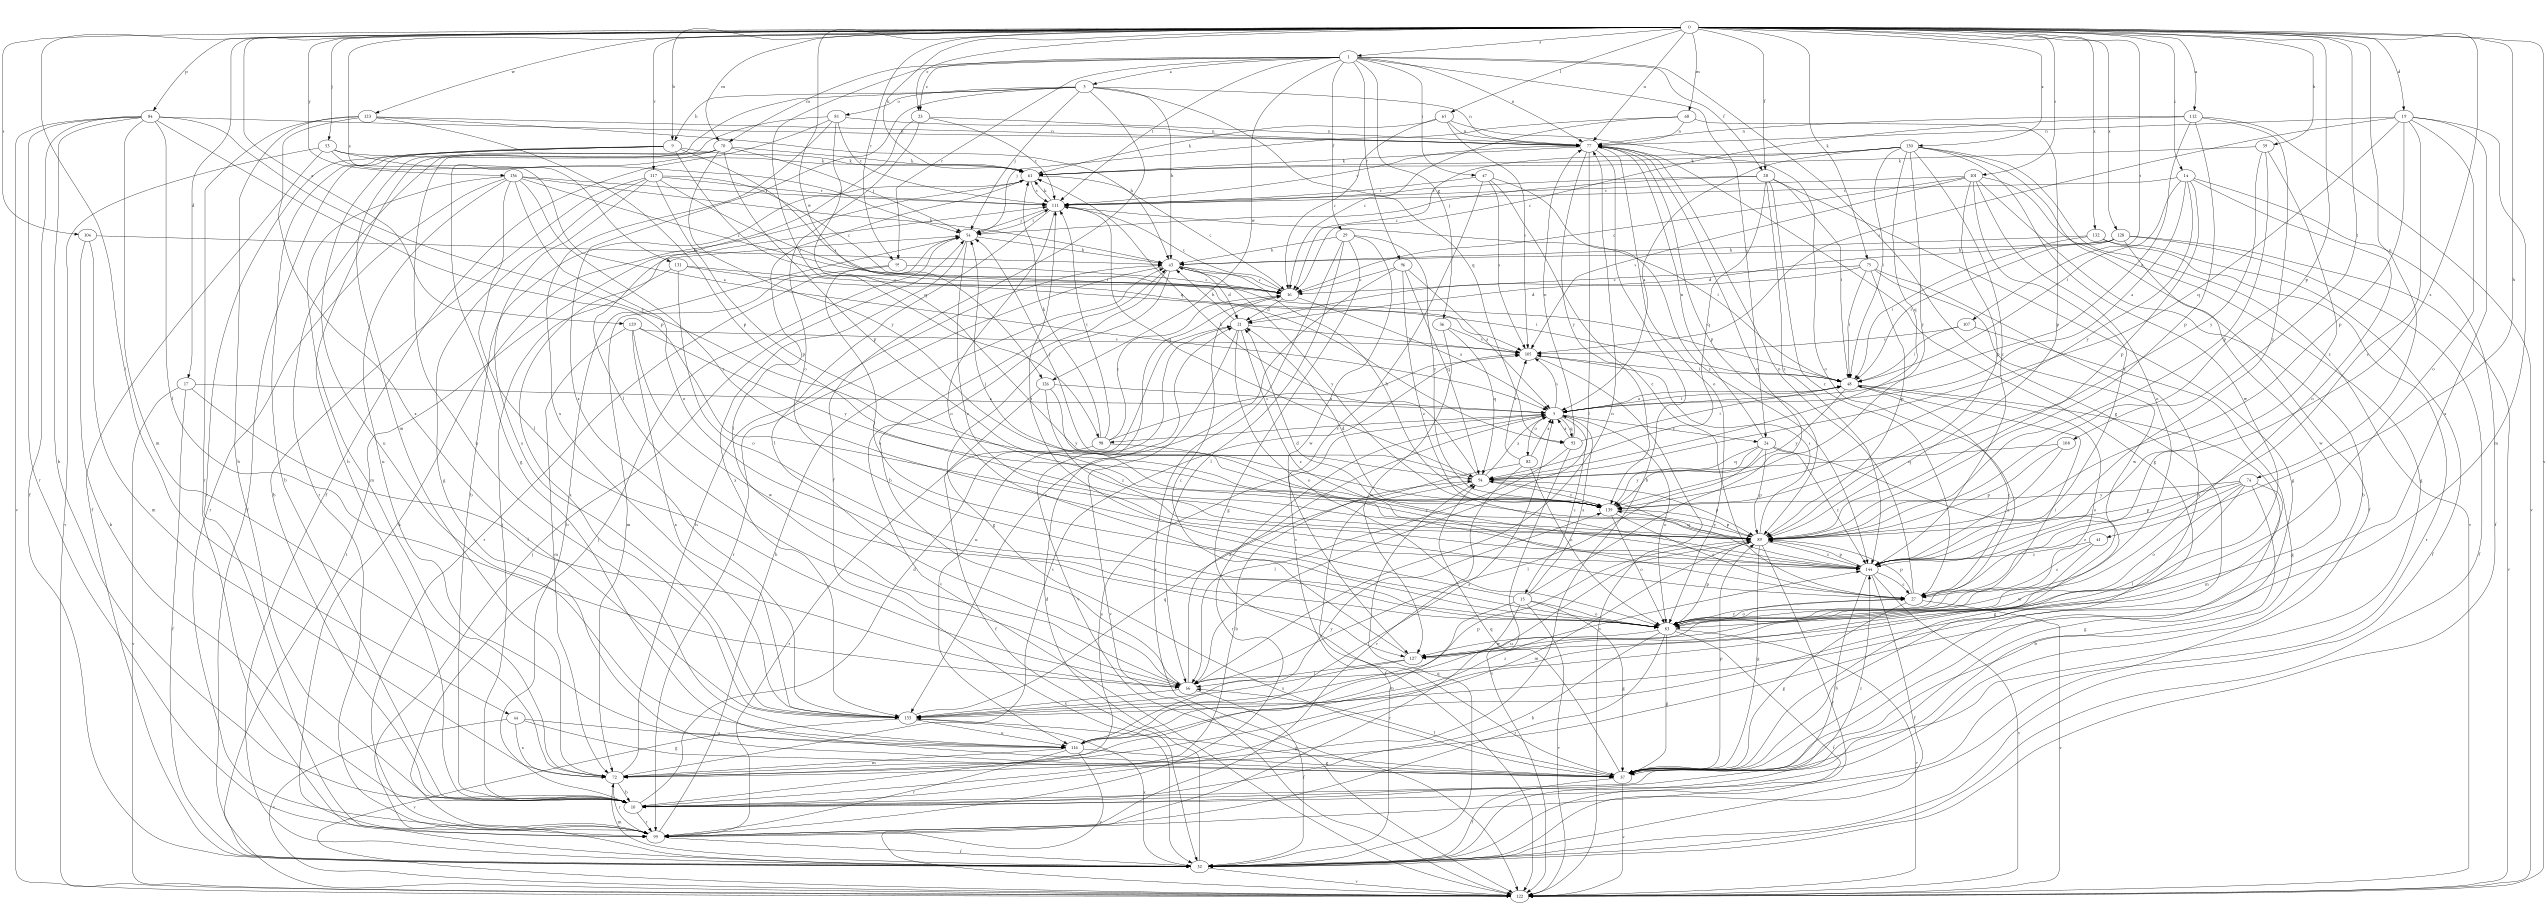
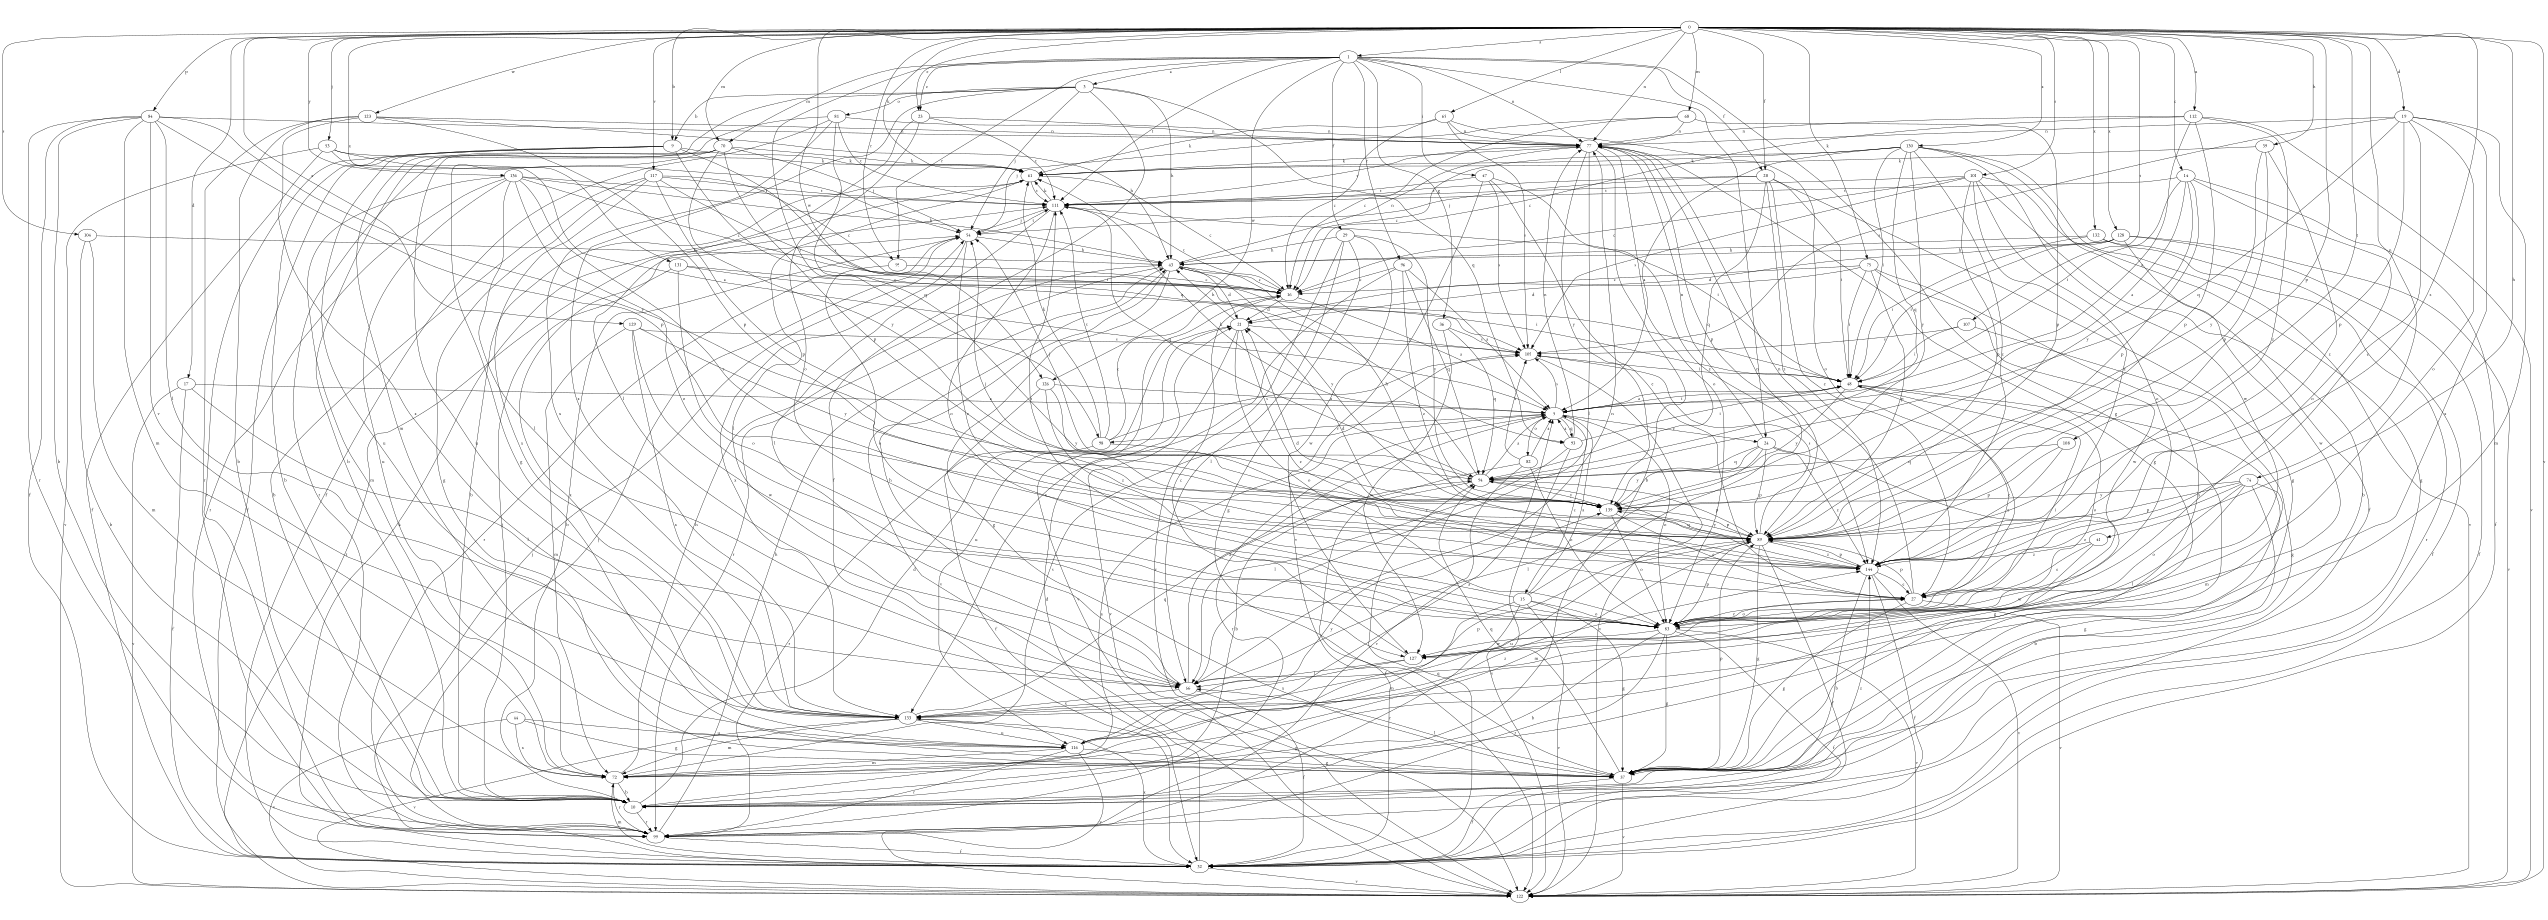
(171, 38) -> none
(1341, 97) -> (1370, 210)
(613, 407) -> (767, 735)
(329, 892) -> (367, 564)
